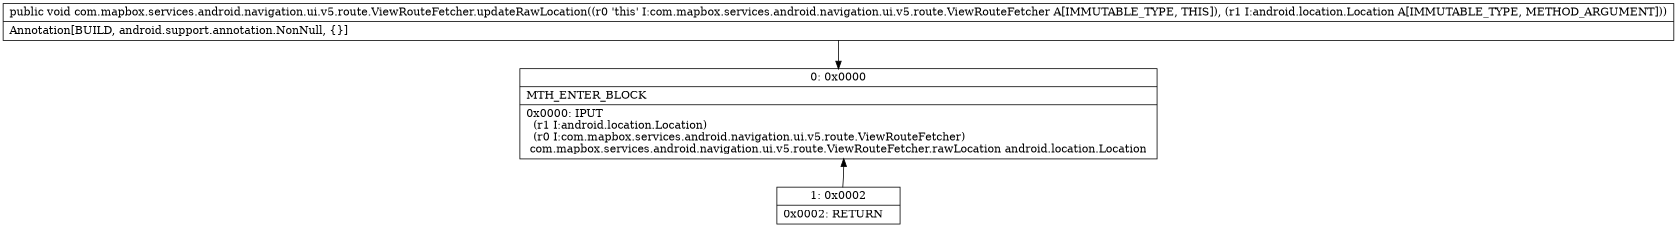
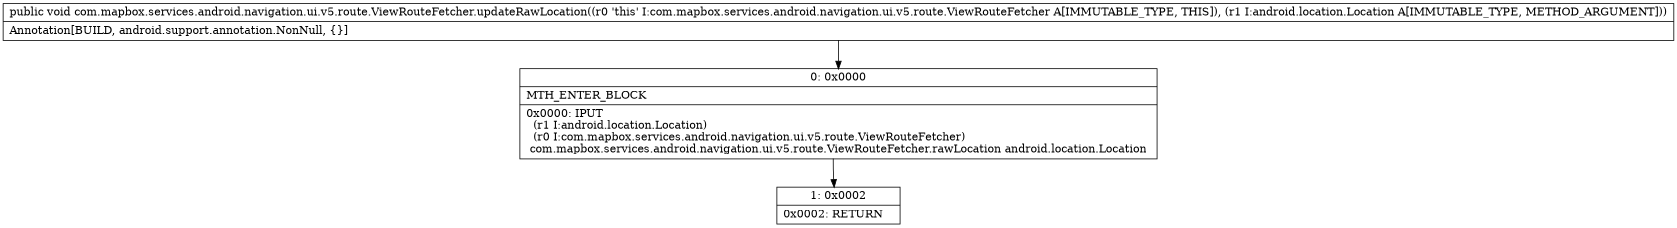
(843, 177) -> (833, 169)
